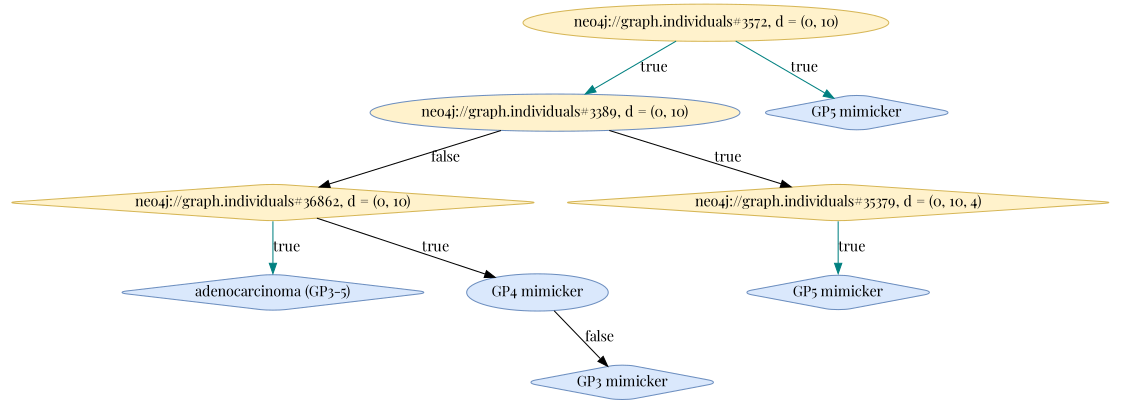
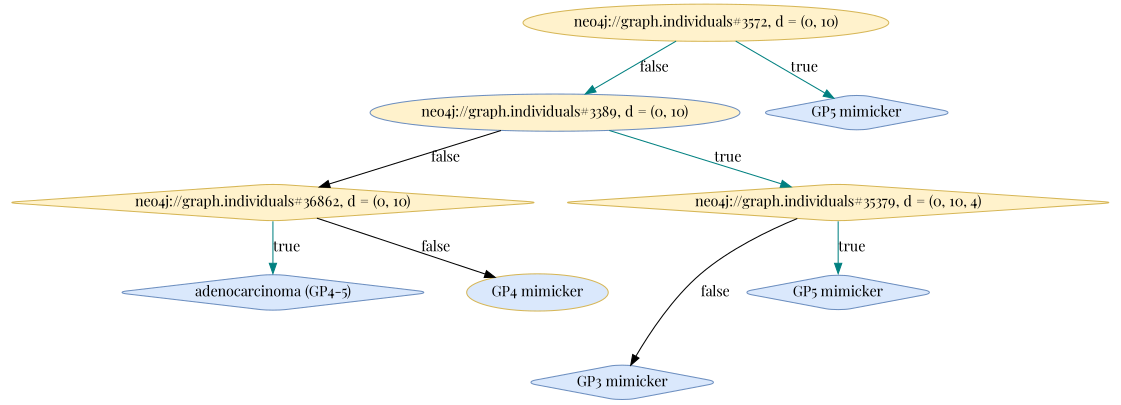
(654, 68) -> (654, 68)
(695, 157) -> (695, 157)
(436, 247) -> (436, 247)
(273, 292) -> (273, 292)
(537, 292) -> (537, 292)
(577, 335) -> (703, 272)
